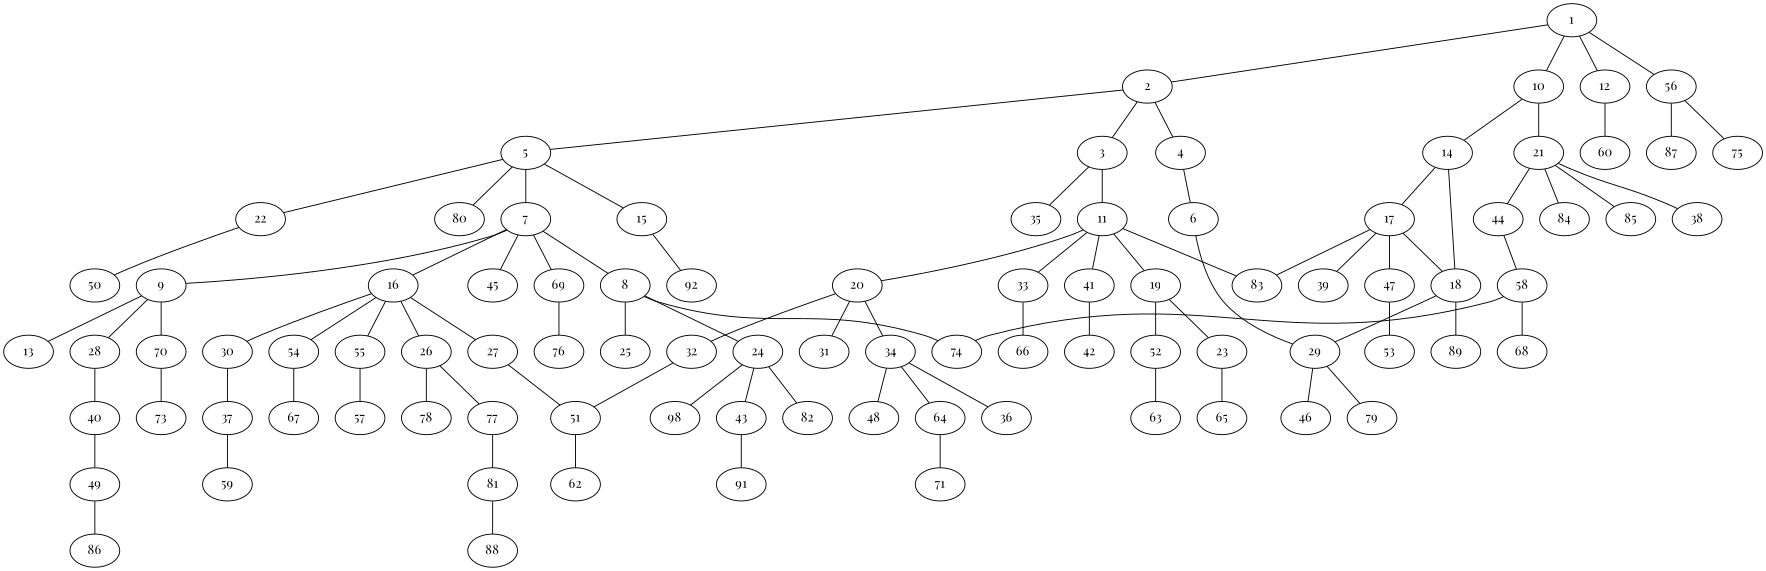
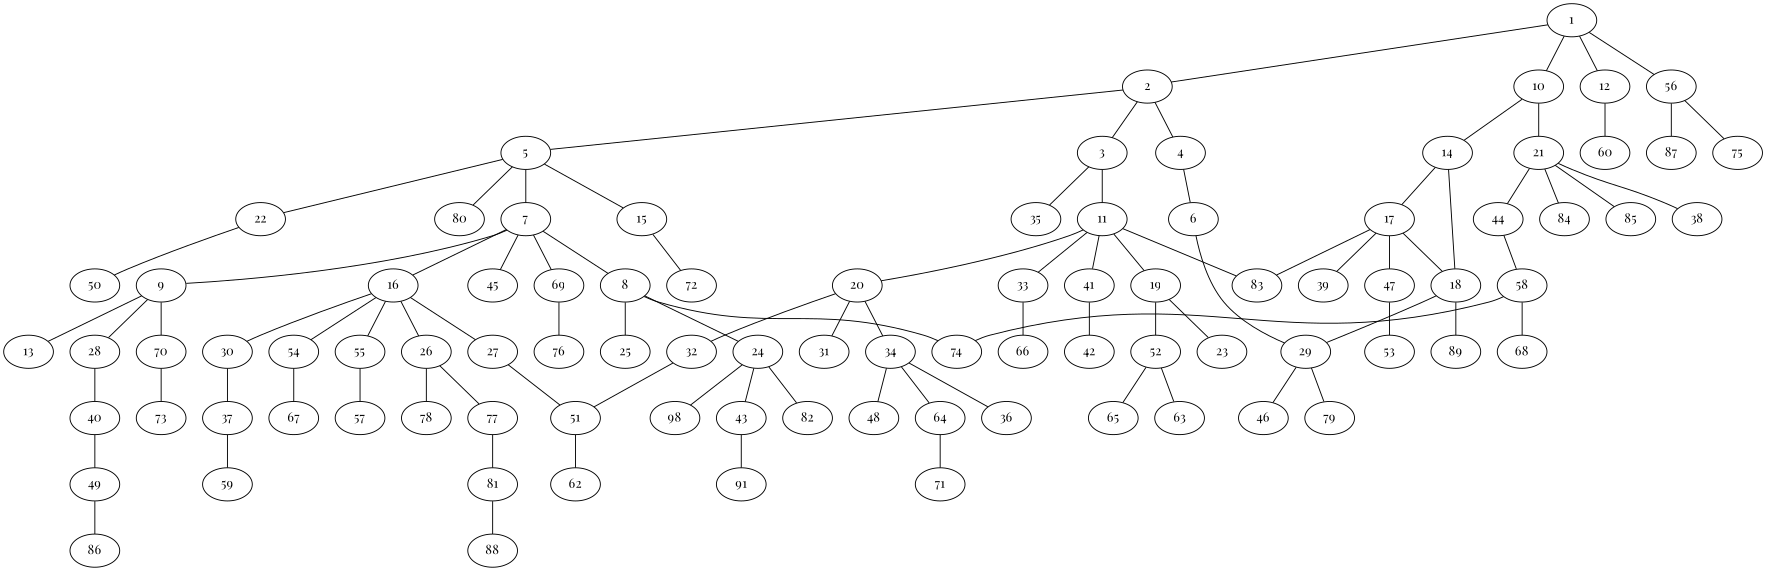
(692, 285) -> (692, 285)
(1222, 385) -> (1134, 385)
